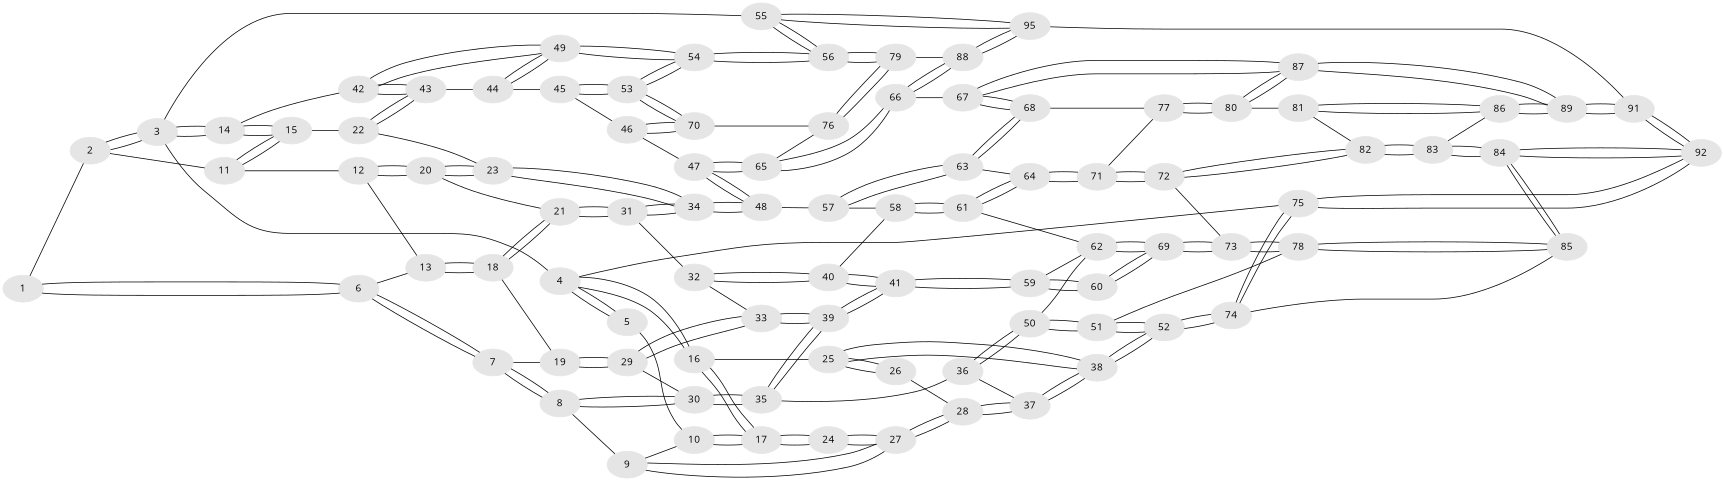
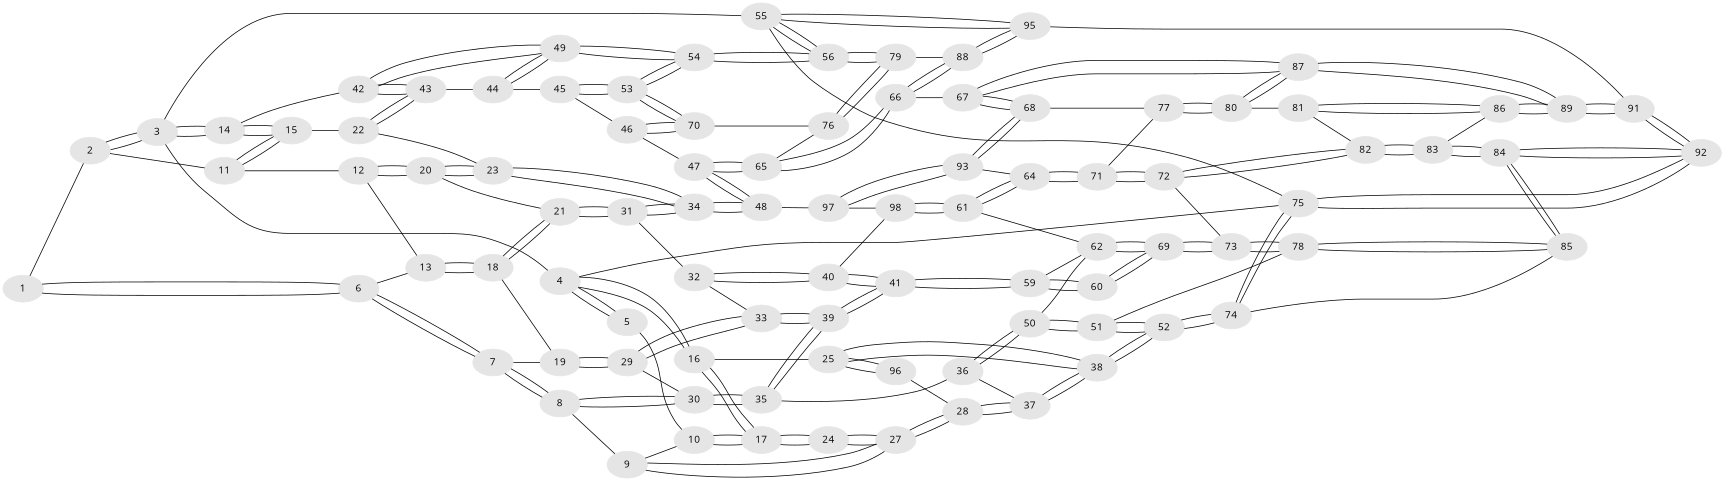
none -> (1011, 141)
(963, 167) -> (963, 167)
(829, 208) -> (829, 208)
(896, 208) -> (896, 208)
(896, 371) -> (896, 371)
